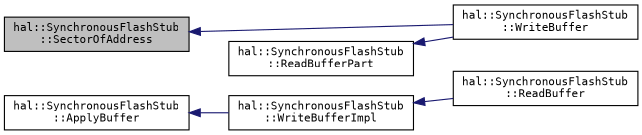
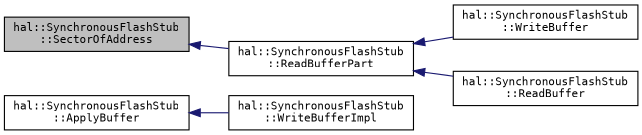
(327, 28) -> (214, 47)
(439, 100) -> (439, 74)
